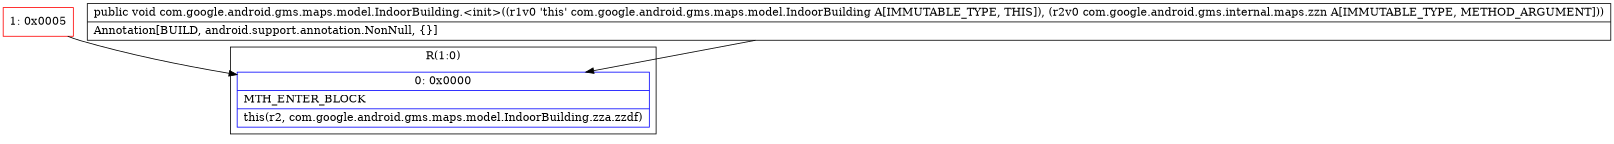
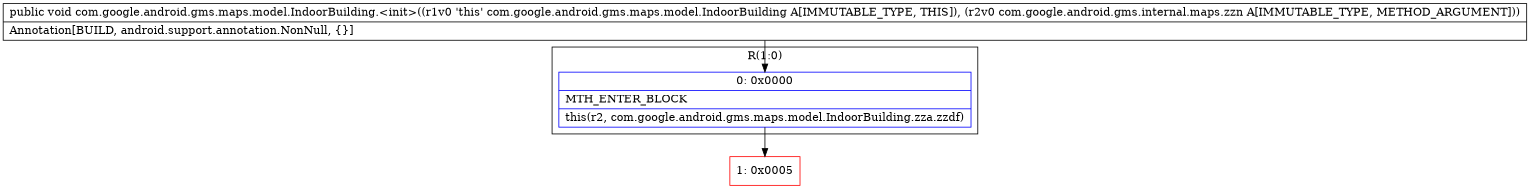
(148, 58) -> (765, 139)
